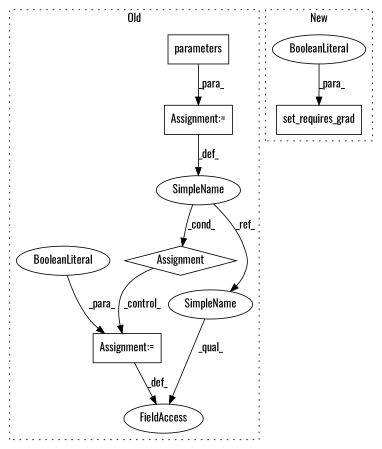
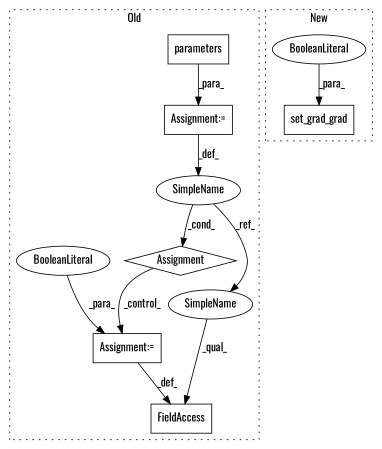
(319, 120) -> (319, 120)
(164, 419) -> (181, 419)
